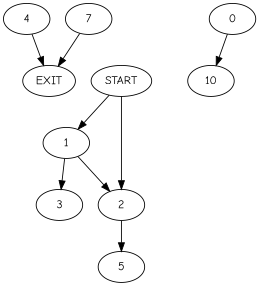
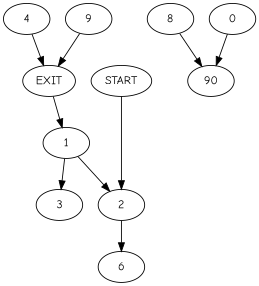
(89, 19) -> (89, 19)
none -> (170, 19)
(211, 81) -> (211, 81)
(97, 109) -> (56, 108)
(121, 267) -> (121, 267)
